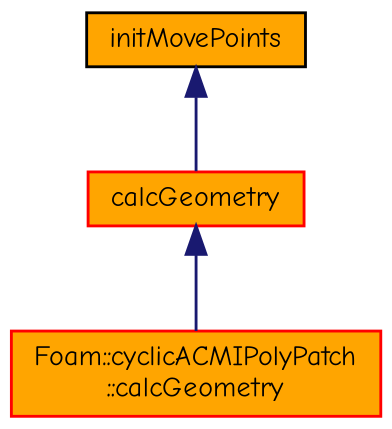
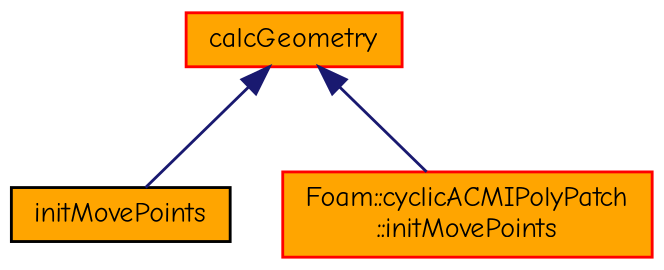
(196, 134) -> (197, 137)
(196, 374) -> (467, 215)
